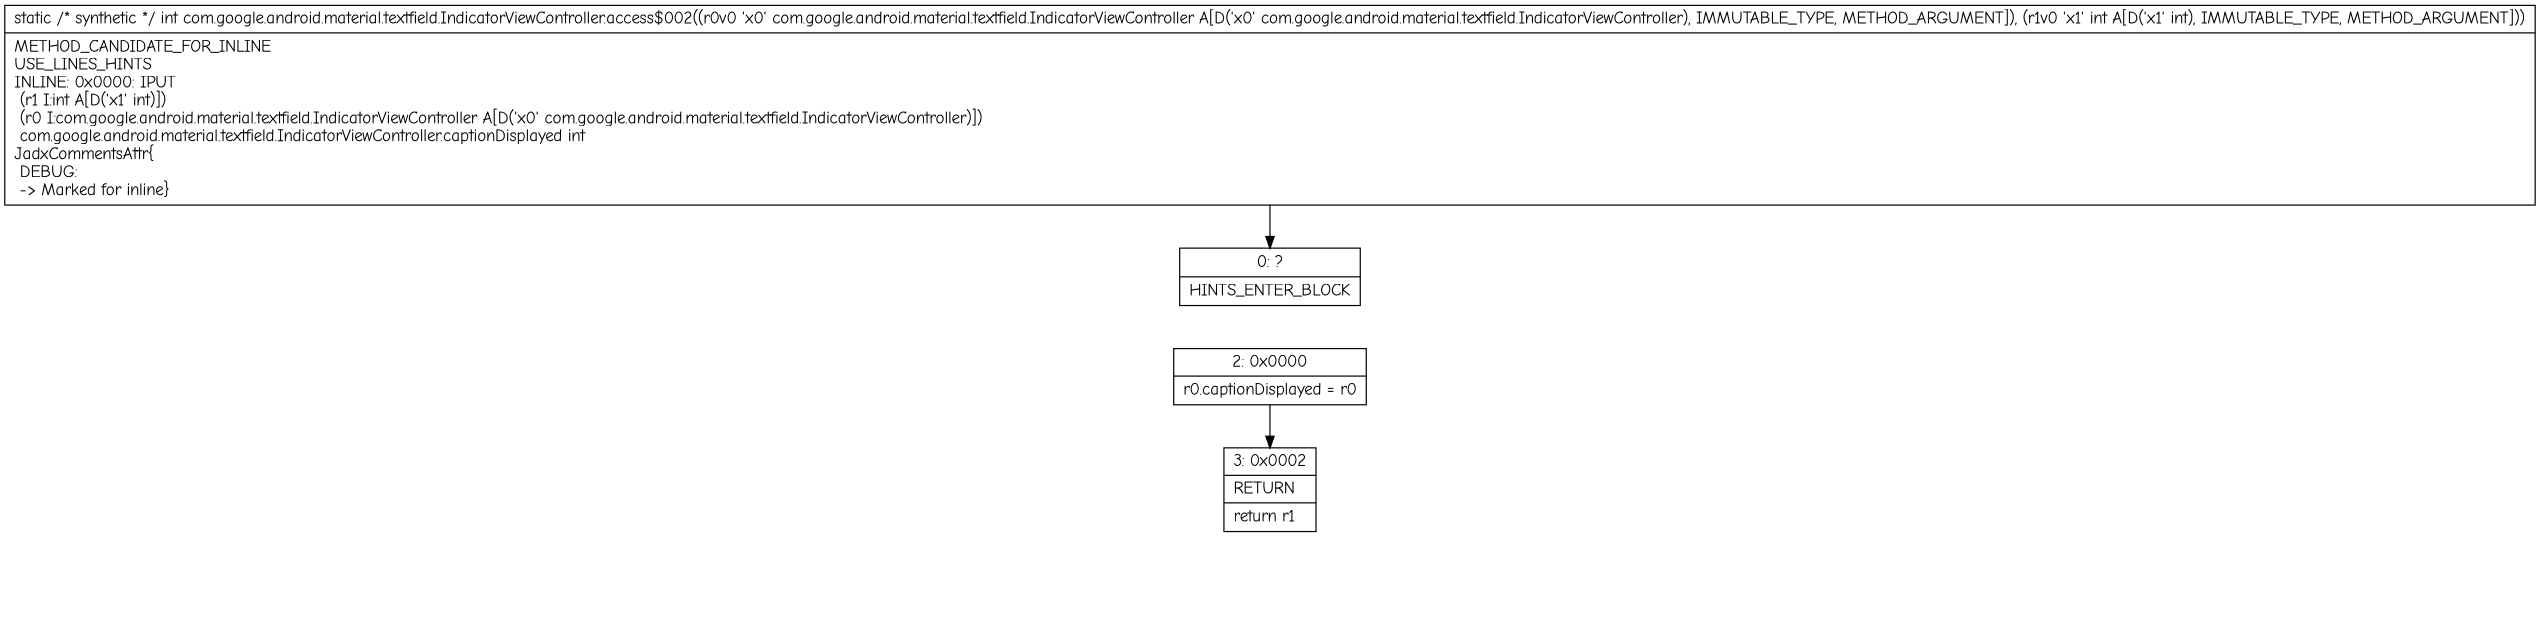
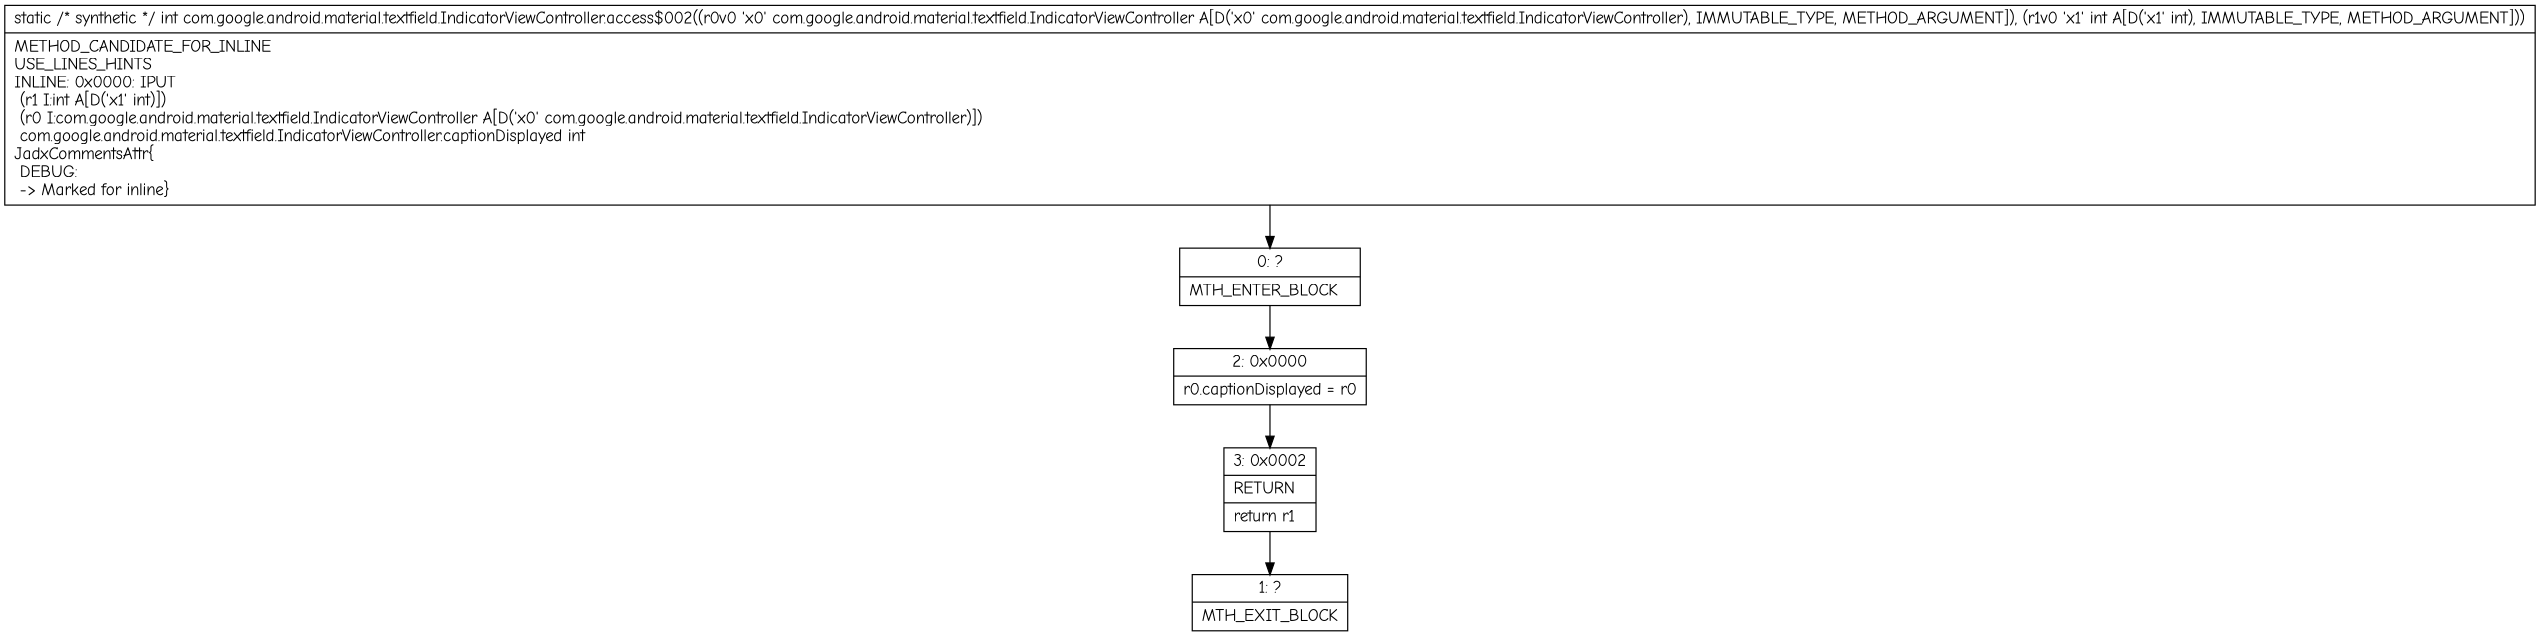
(1270, 291) -> (1263, 291)
none -> (1270, 321)
none -> (1270, 603)
